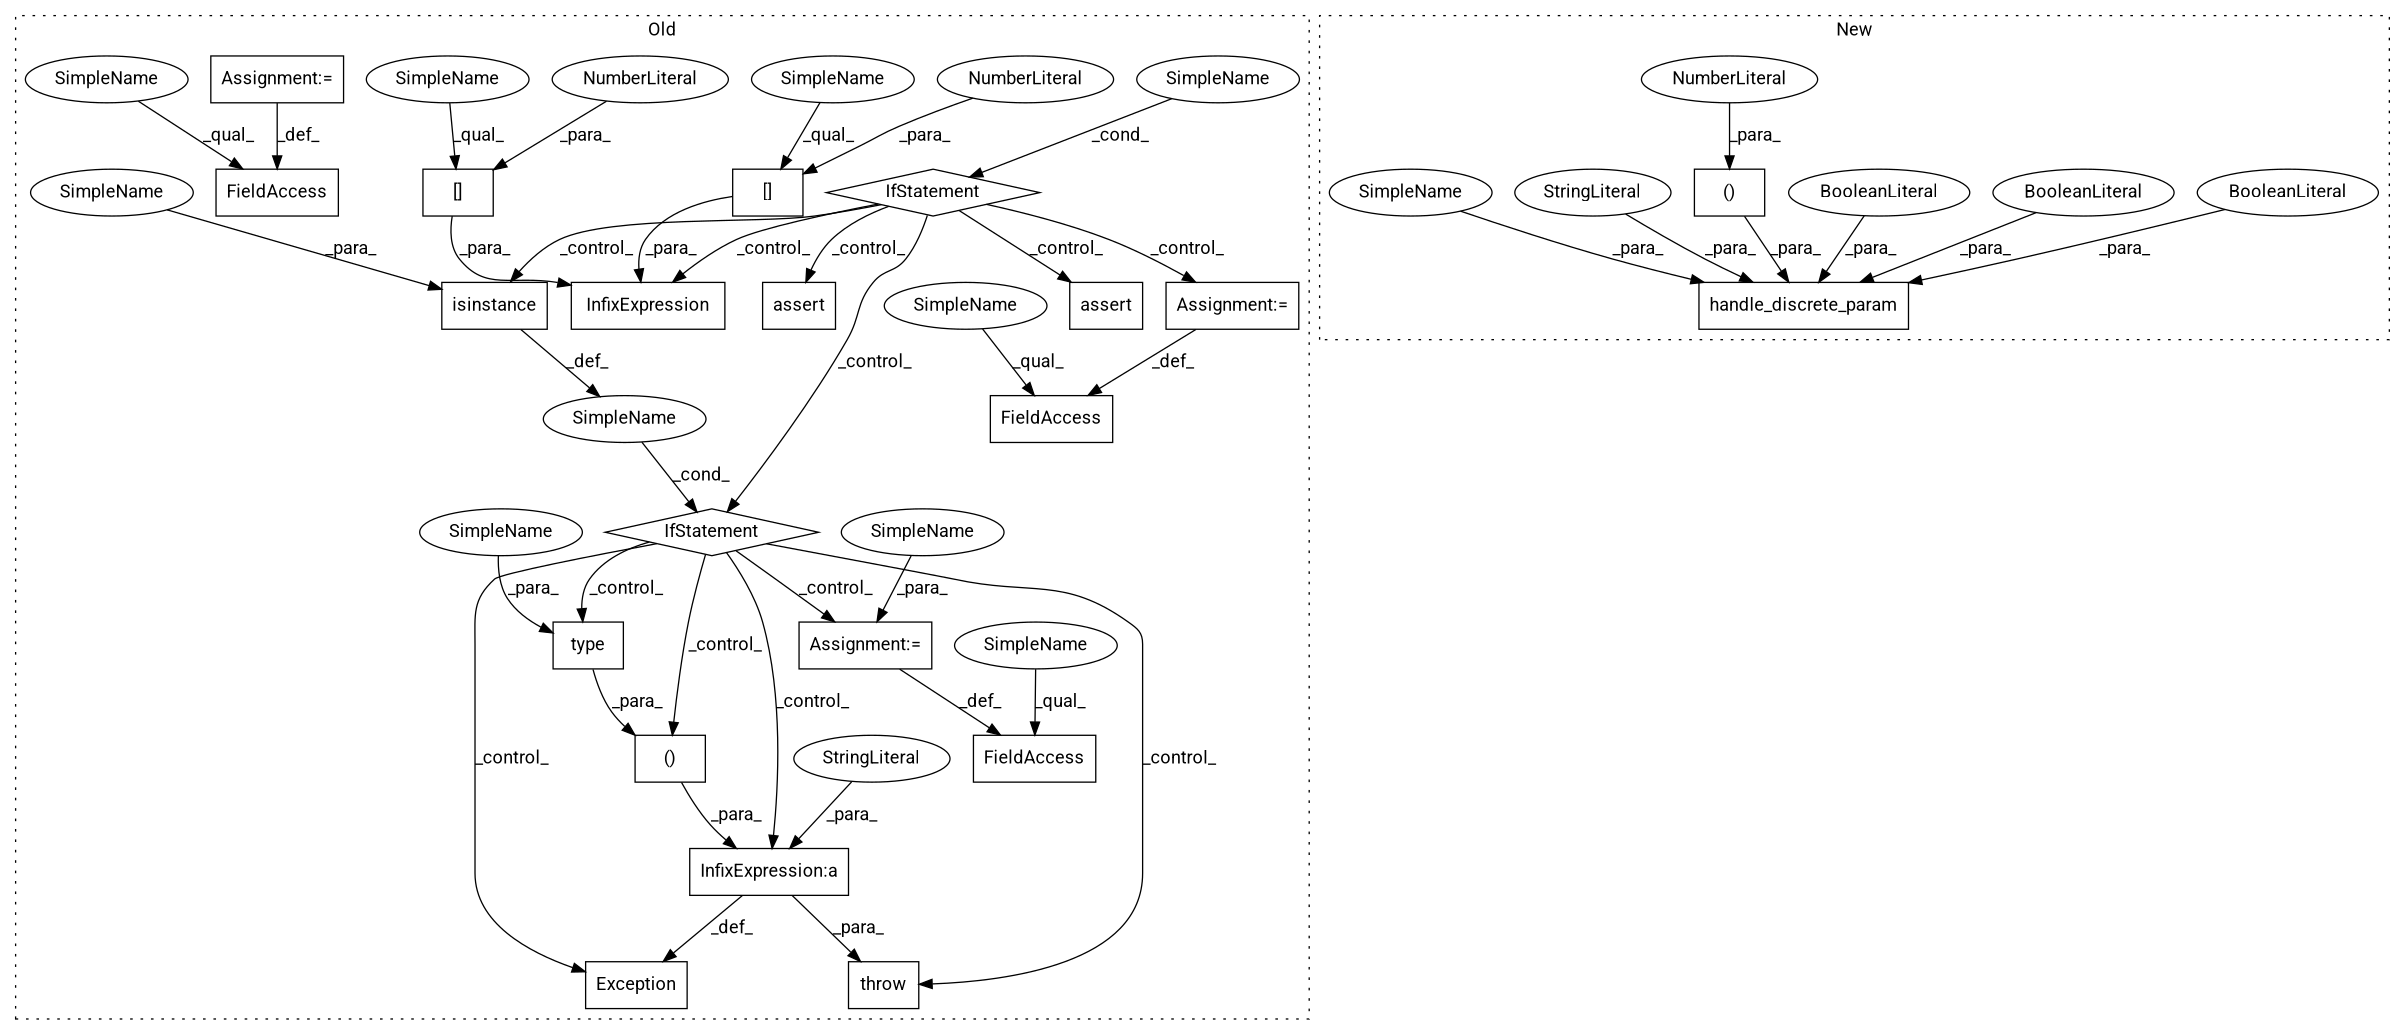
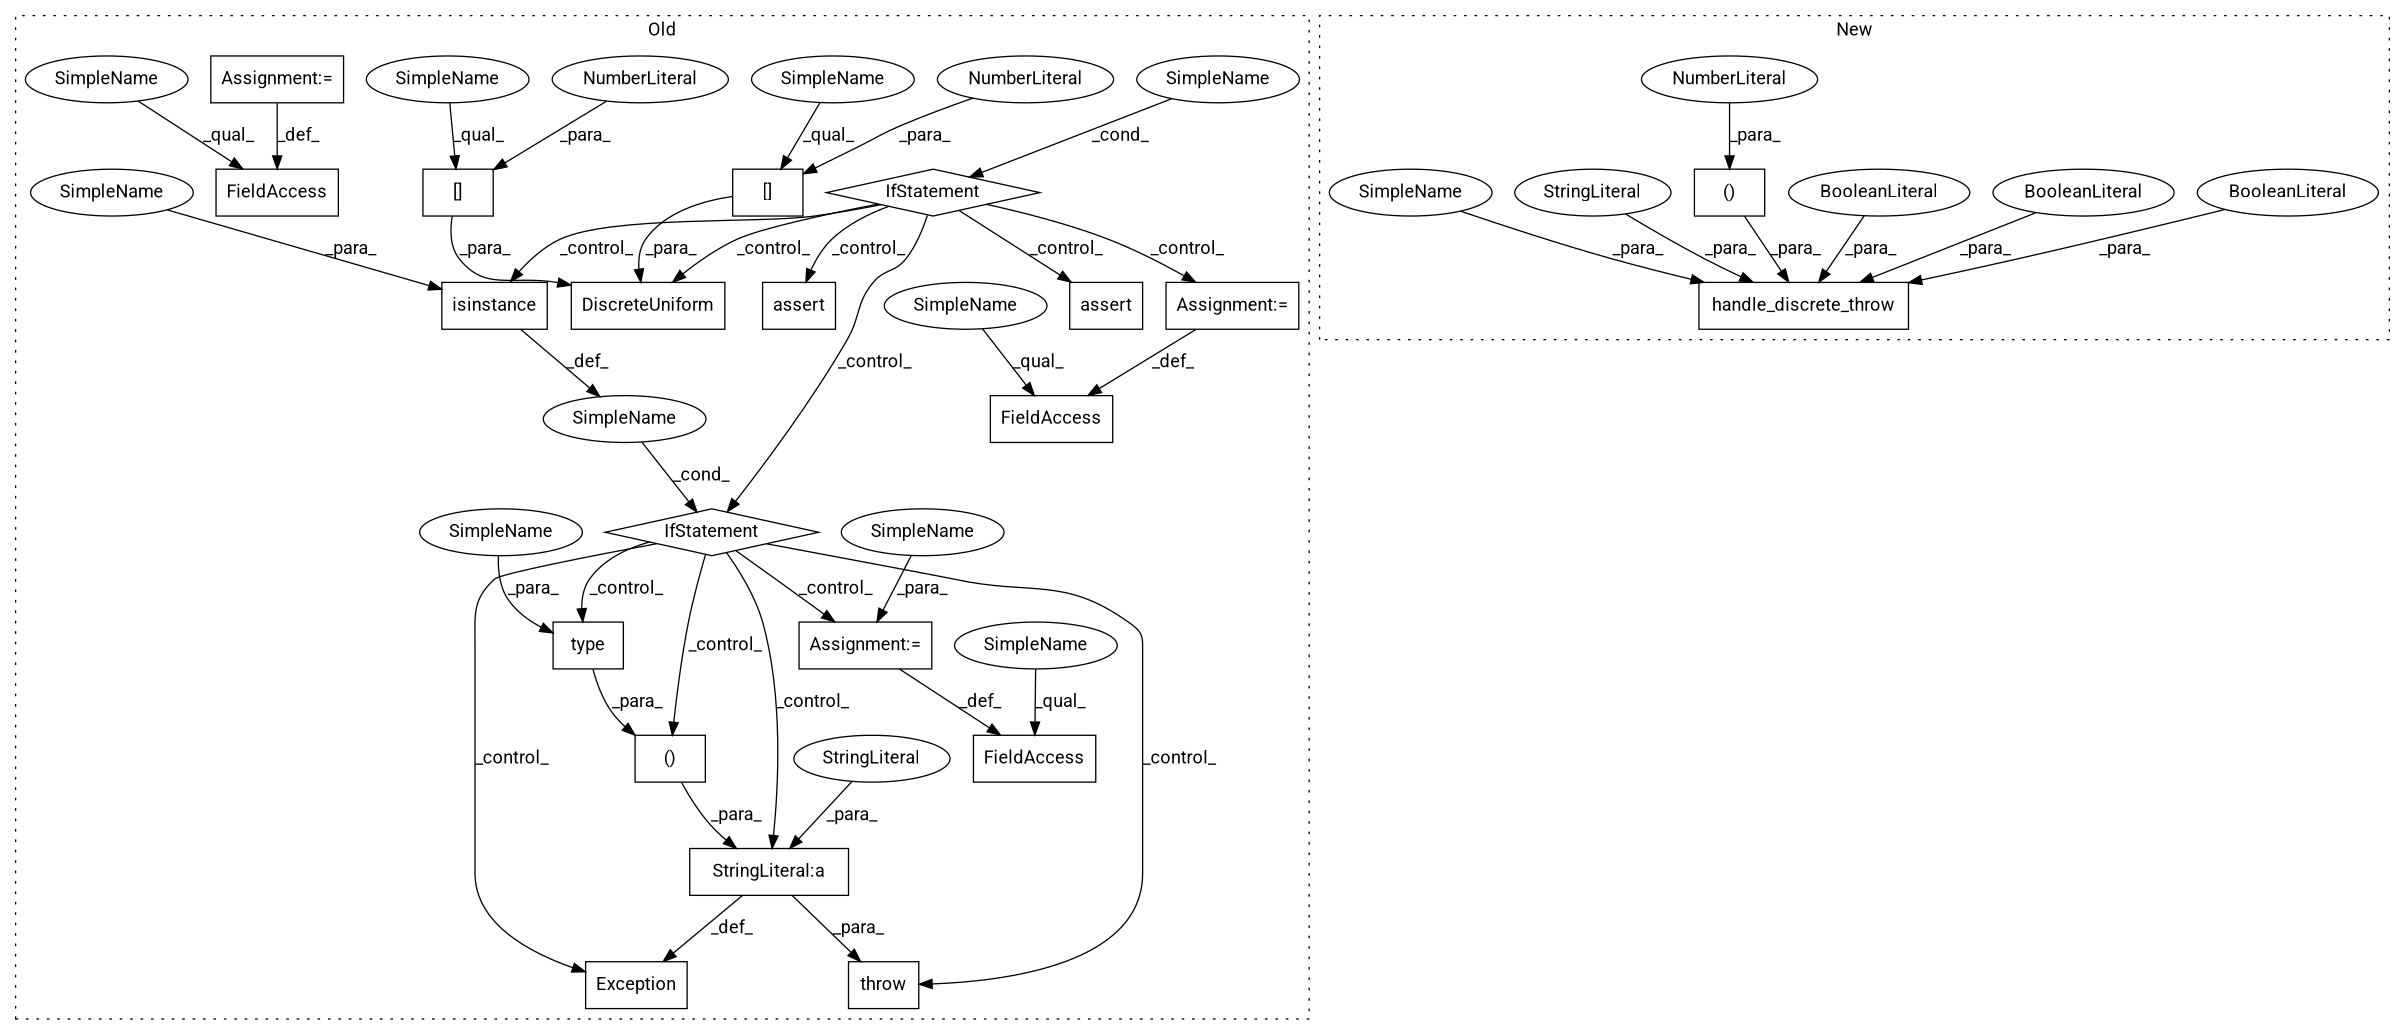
(648, 306) -> (648, 306)
(1804, 306) -> (1804, 306)
(769, 872) -> (769, 872)
